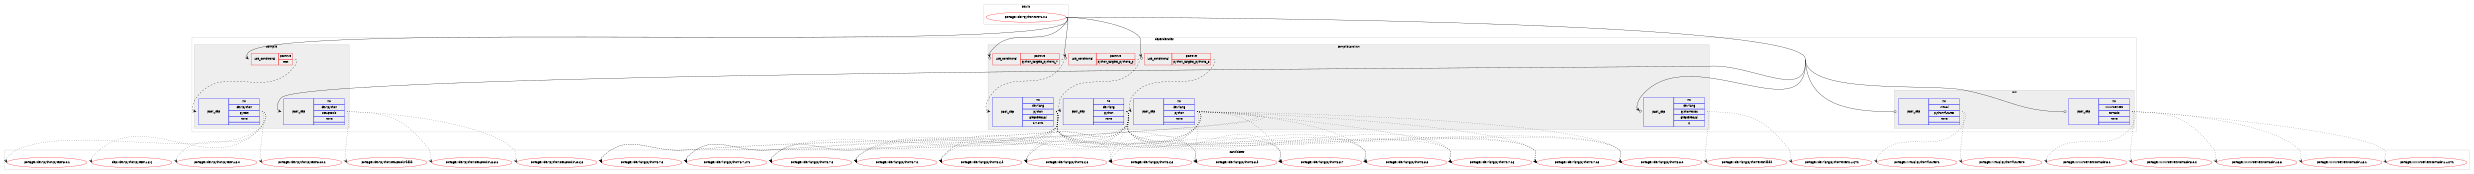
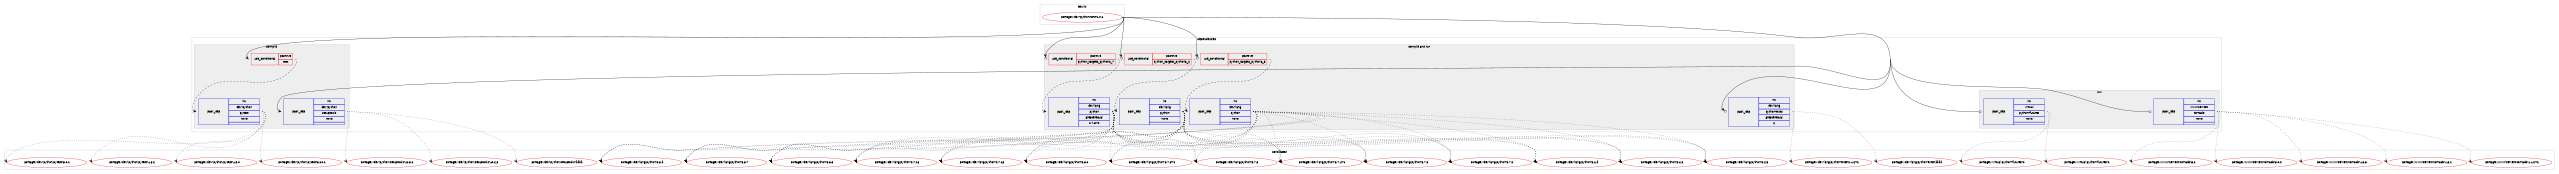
(132, 162) -> (132, 162)
none -> (1152, 162)
